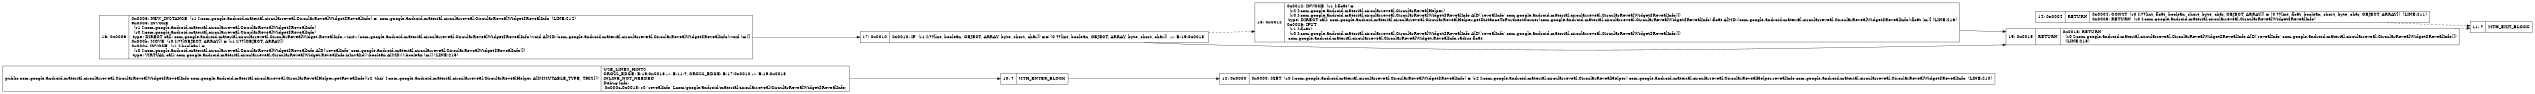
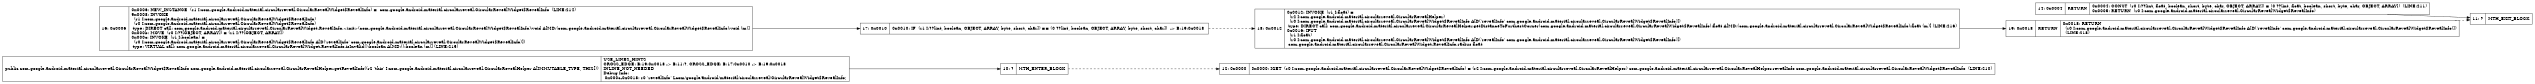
(2427, 24) -> (2427, 16)
(1303, 25) -> (1303, 31)
(1574, 50) -> none
(1142, 79) -> (1142, 69)
